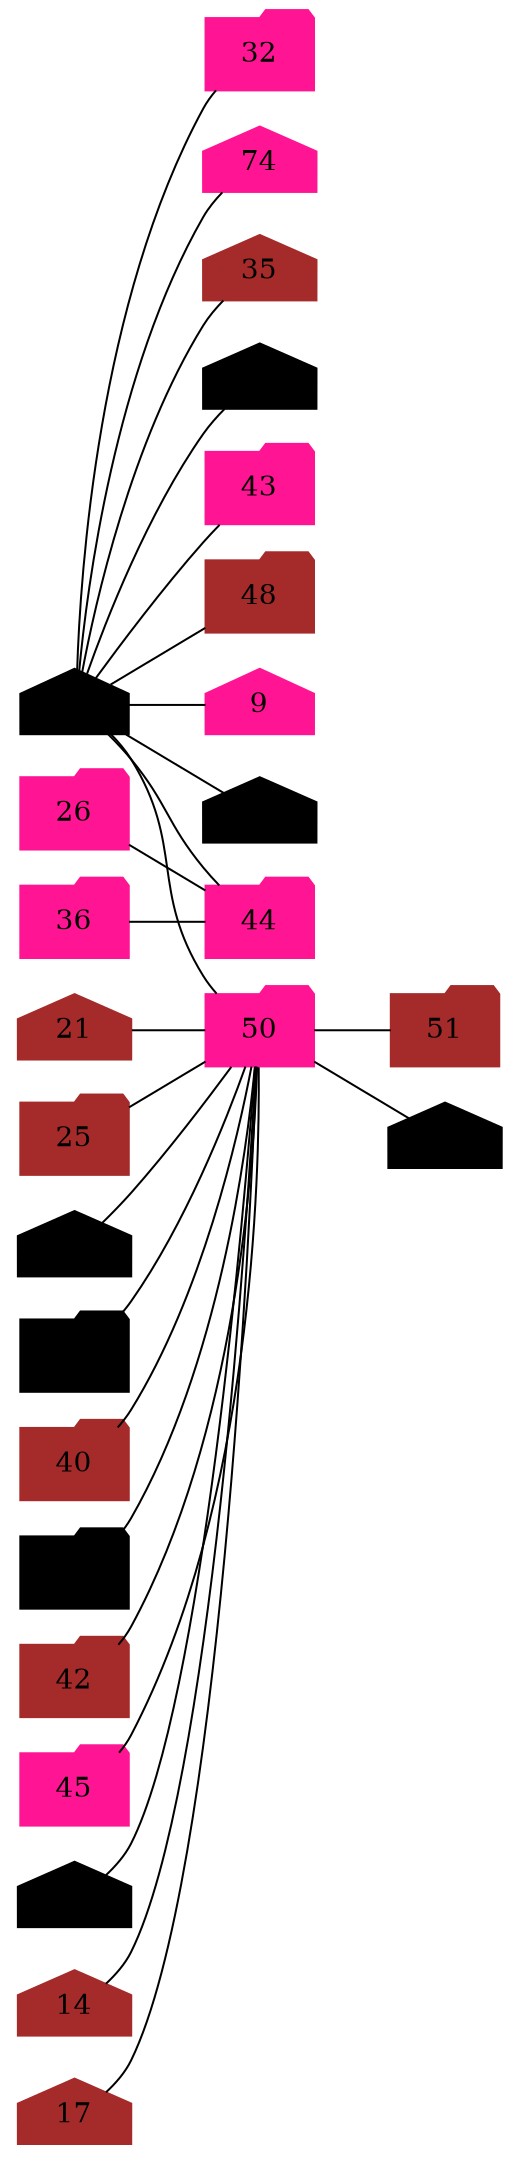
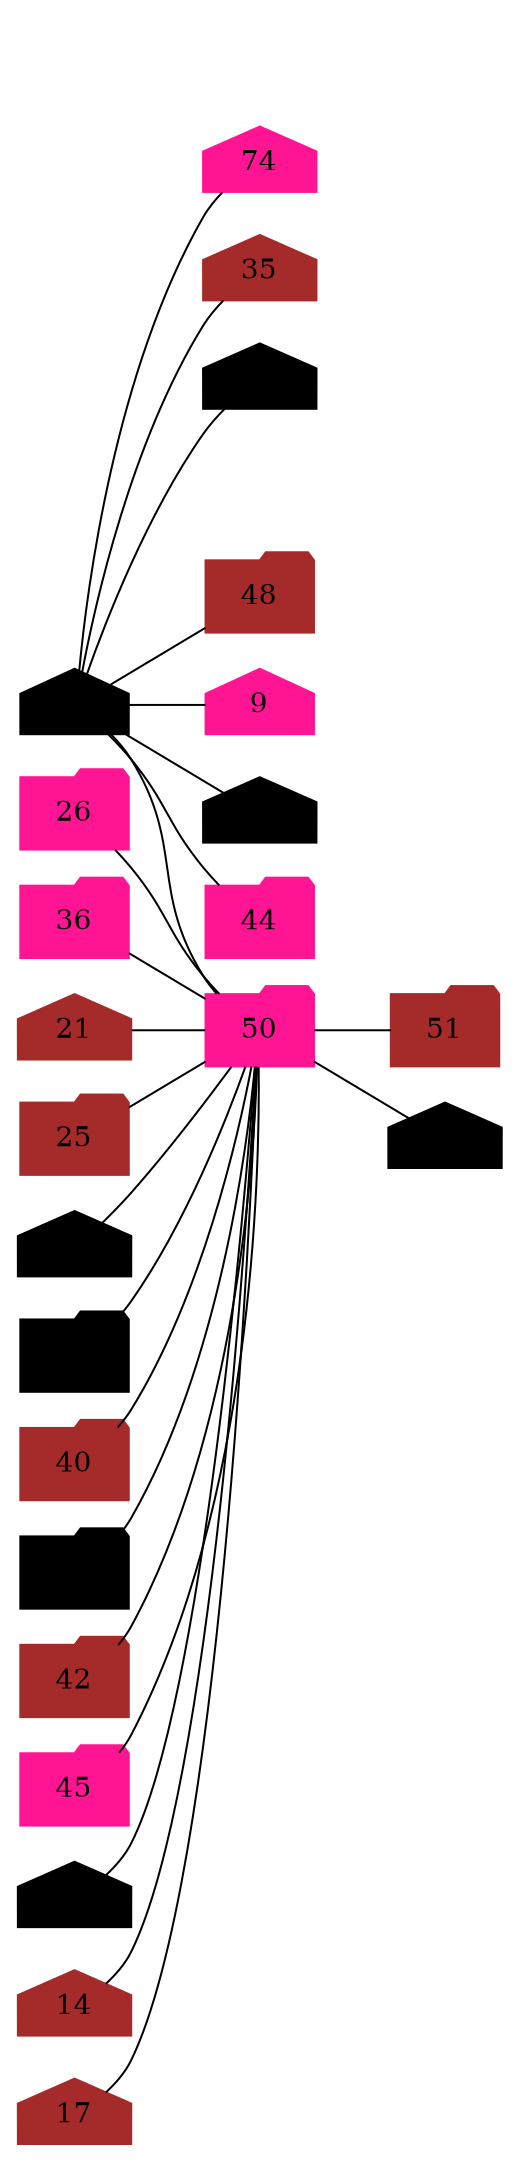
(260, 54) -> none
(260, 488) -> none
(152, 858) -> (163, 914)
(165, 922) -> (167, 976)
